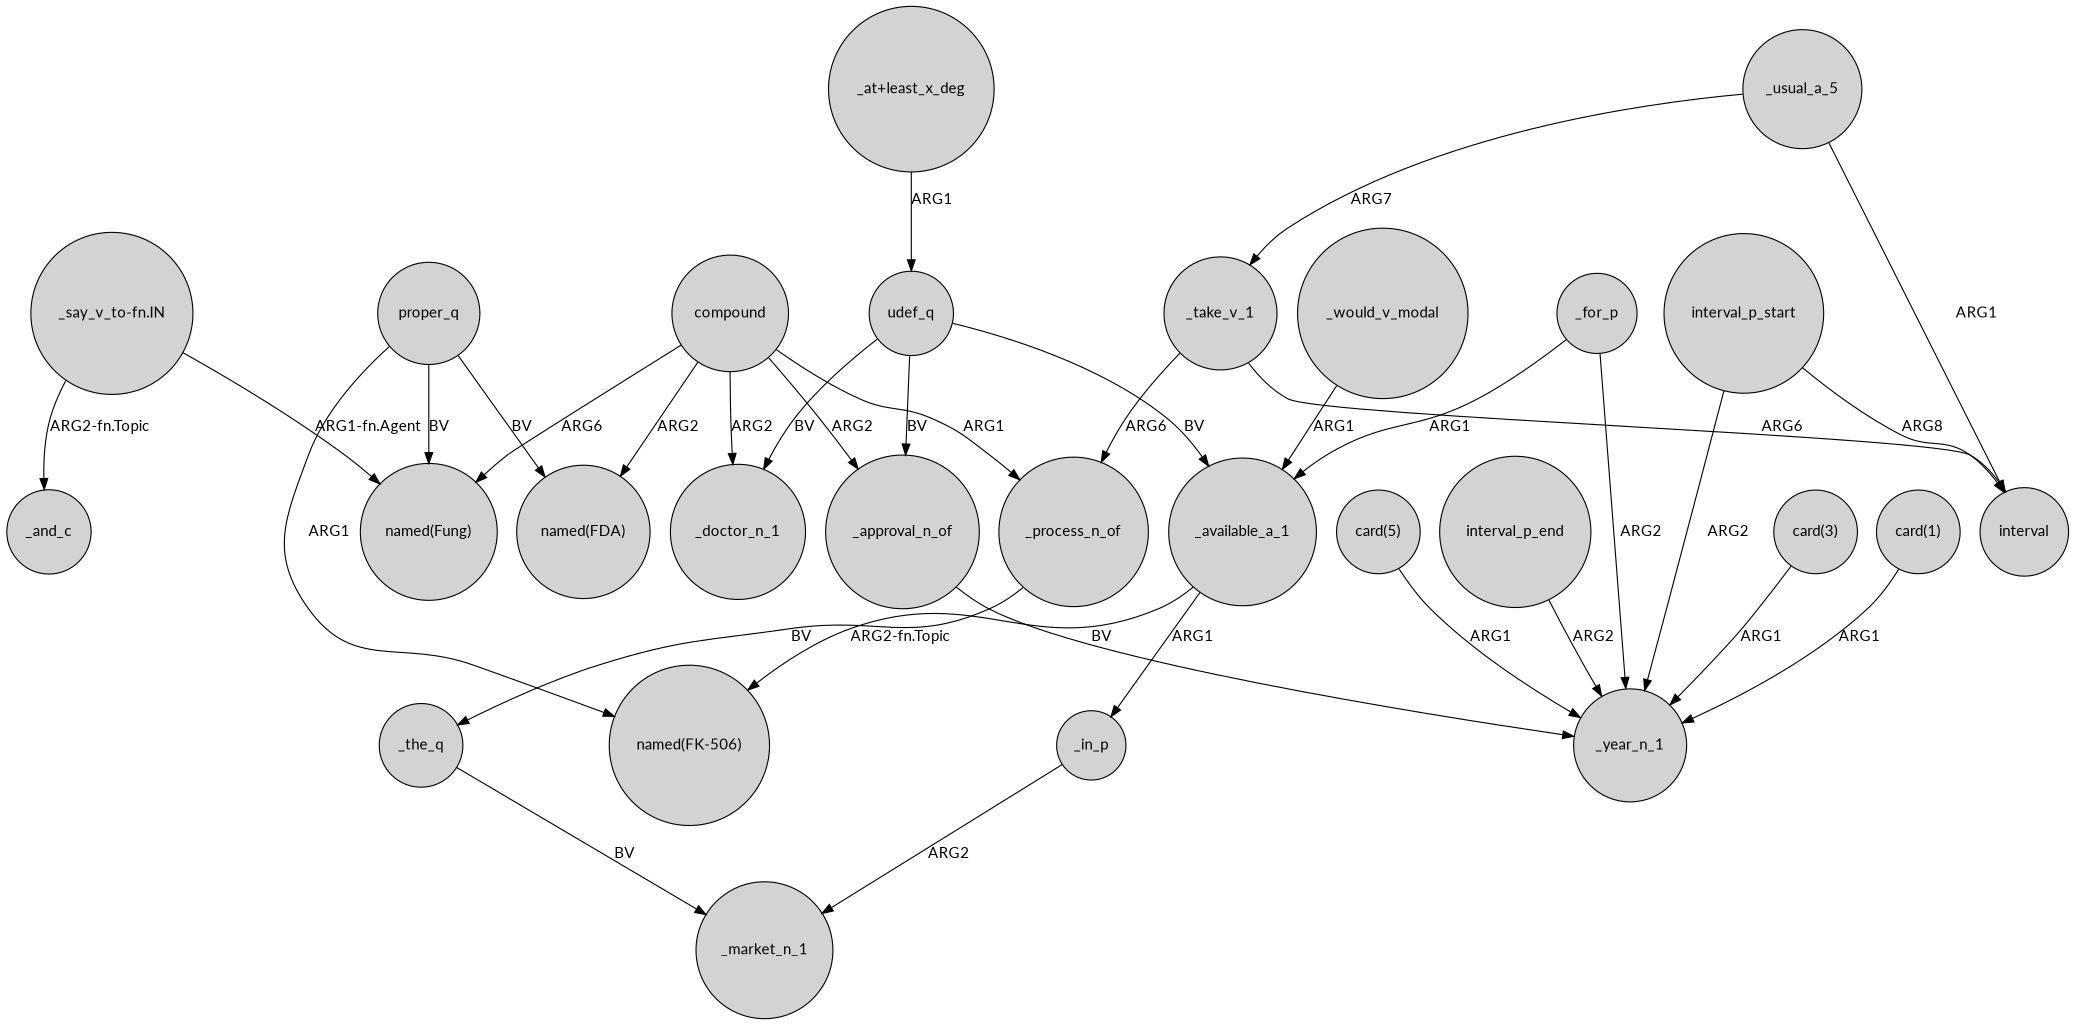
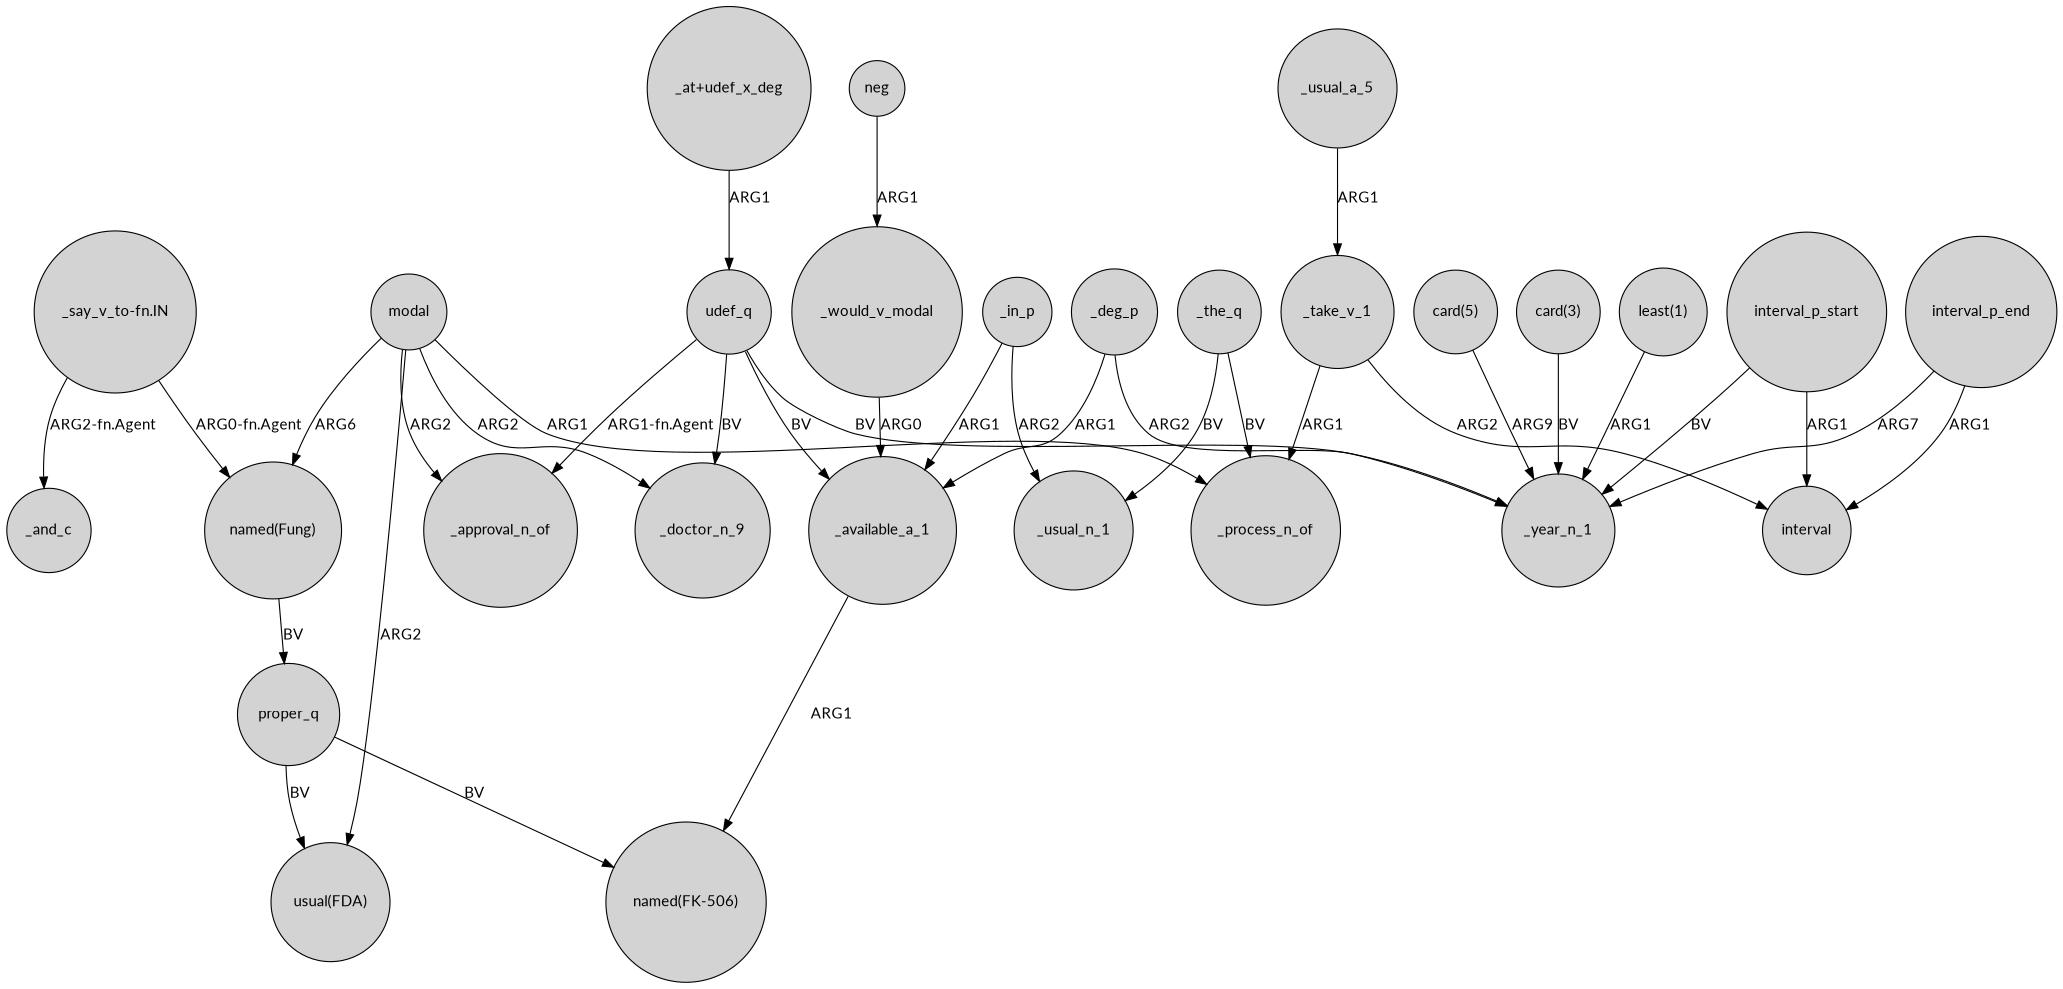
none -> (877, 88)
(911, 89) -> (729, 88)
(1372, 200) -> (1358, 198)
(1914, 312) -> (1922, 455)
(730, 313) -> (409, 312)
(1597, 313) -> (1114, 312)
(429, 409) -> (281, 626)
(100, 427) -> (104, 426)
(369, 427) -> (249, 426)
(917, 427) -> (661, 426)
(1146, 427) -> (1323, 426)
(1334, 427) -> (901, 426)
(1782, 427) -> (1478, 426)
(1923, 427) -> (1828, 426)
(329, 532) -> (475, 794)
(583, 532) -> (331, 902)
(738, 532) -> (703, 530)
(1728, 532) -> (1701, 426)
(1918, 532) -> (1663, 312)
(743, 635) -> (1238, 399)
(901, 637) -> (832, 715)
(1491, 637) -> (1533, 426)
(1594, 637) -> (1898, 426)
(1761, 637) -> (1569, 426)
(1159, 650) -> (969, 403)
(1253, 682) -> (1149, 446)
(764, 950) -> (1074, 530)
